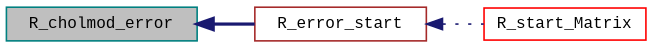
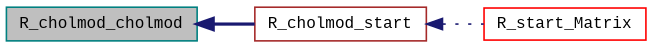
(102, 24) -> (102, 24)
(341, 24) -> (341, 24)
